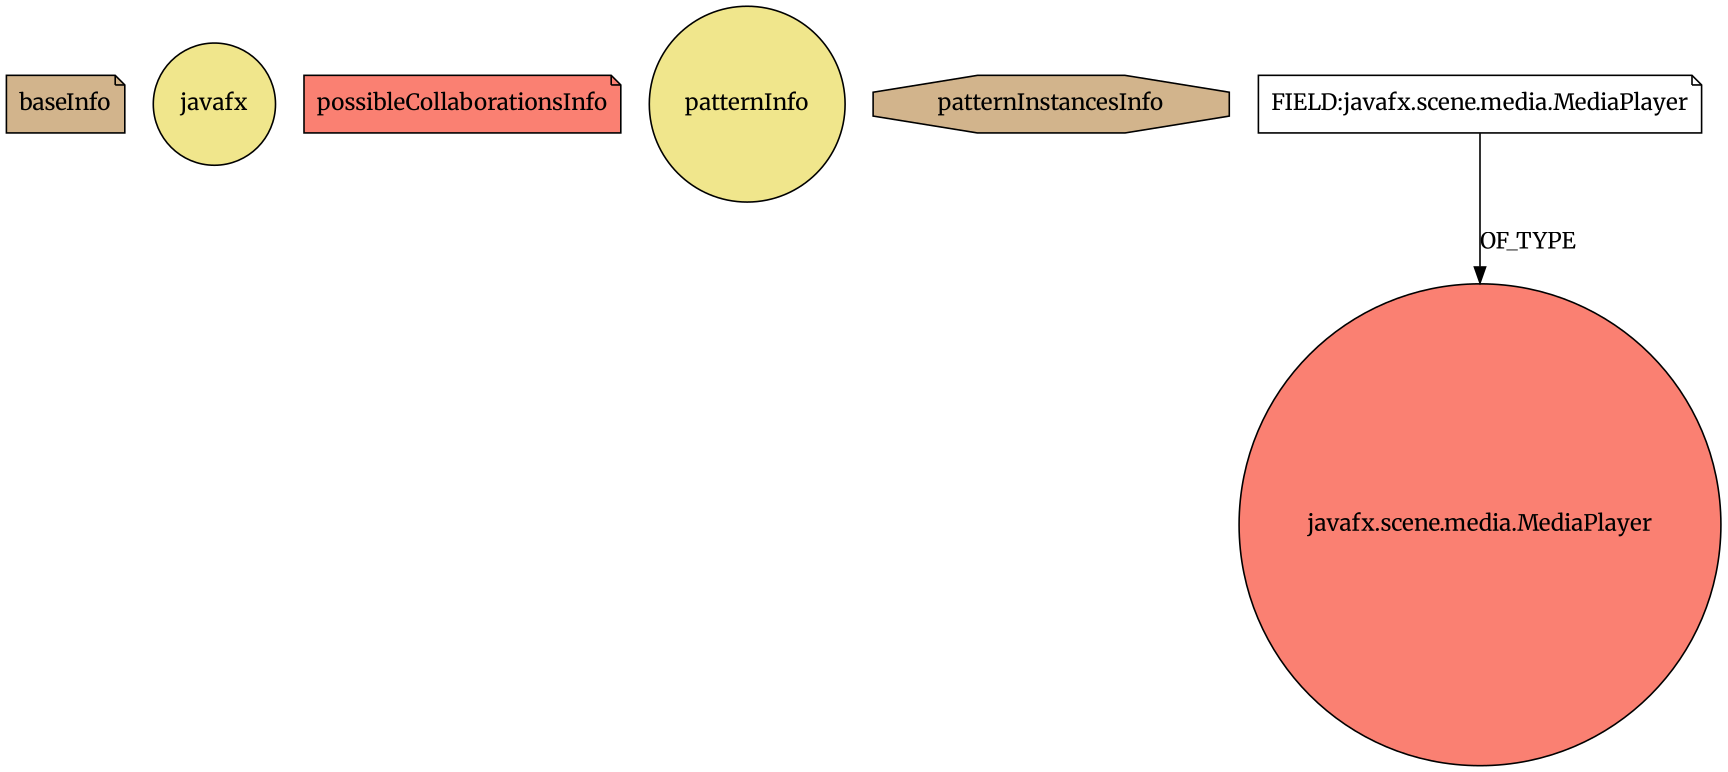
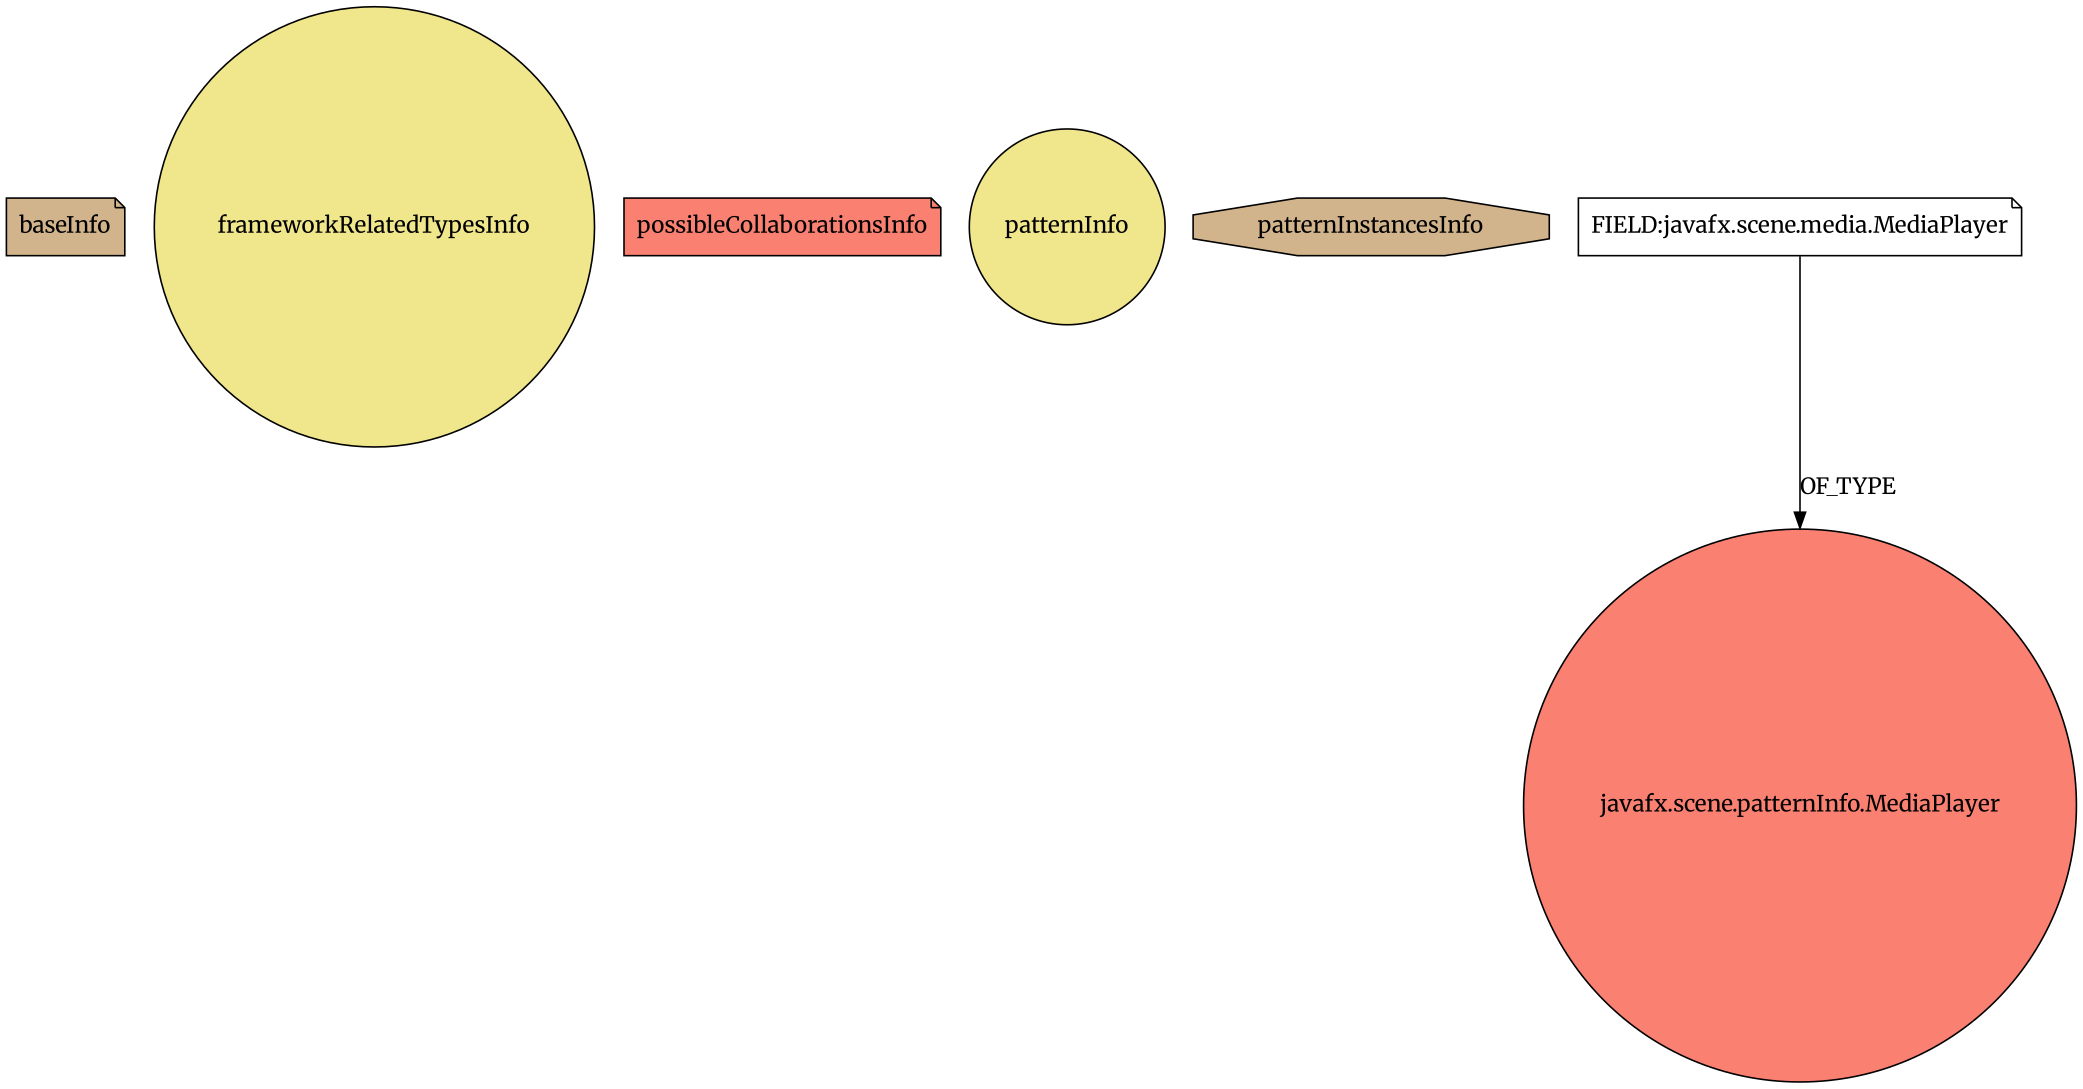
(214, 104) -> (374, 227)
(1480, 525) -> (1800, 806)
